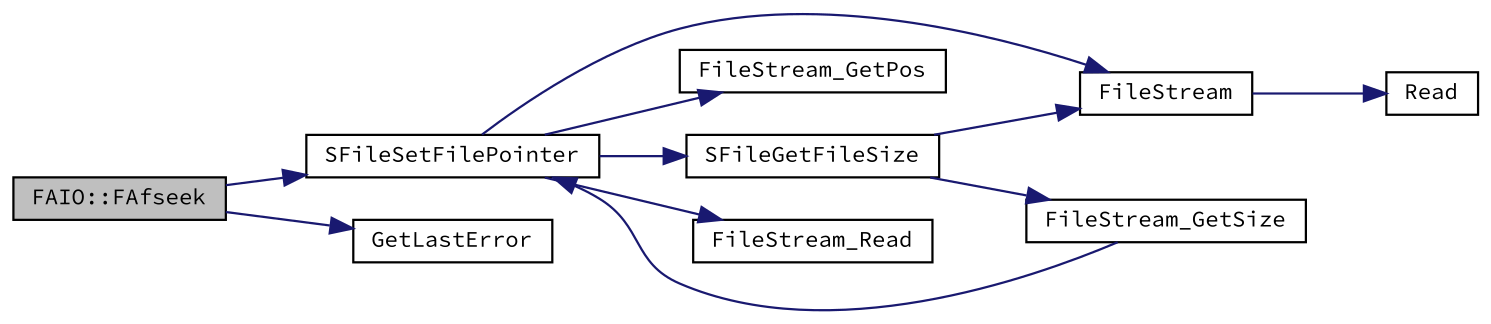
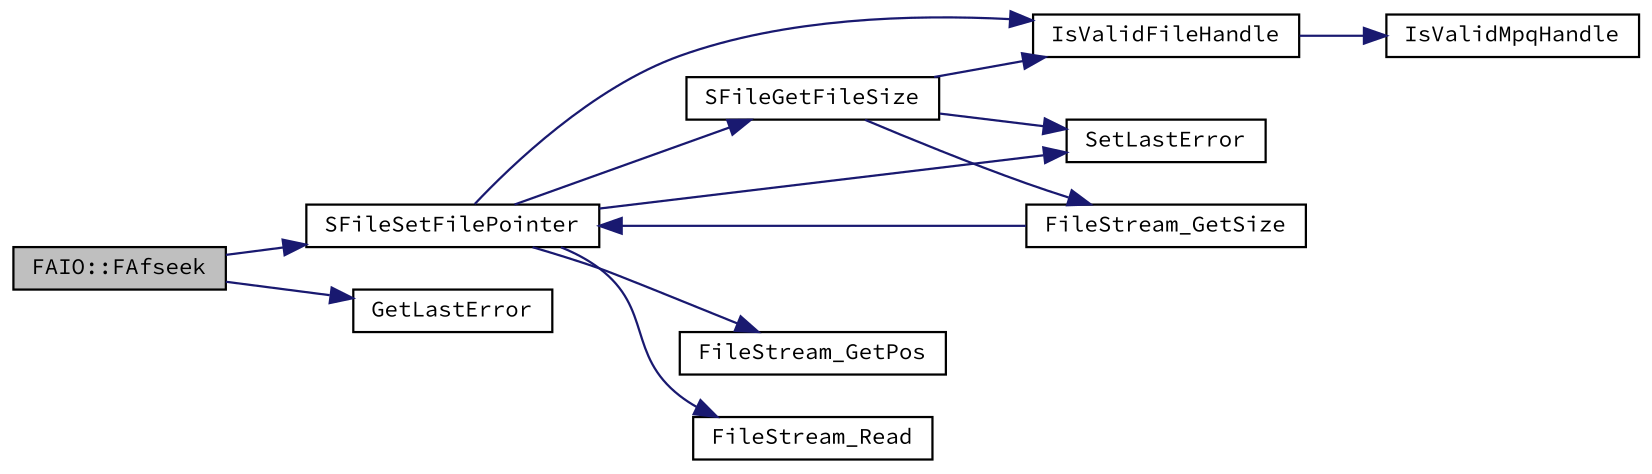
(1166, 94) -> (1166, 36)
(1432, 94) -> (1513, 36)
none -> (1166, 141)
